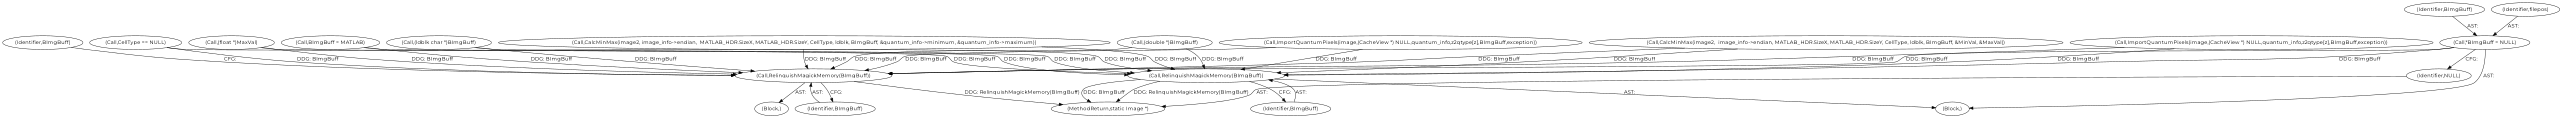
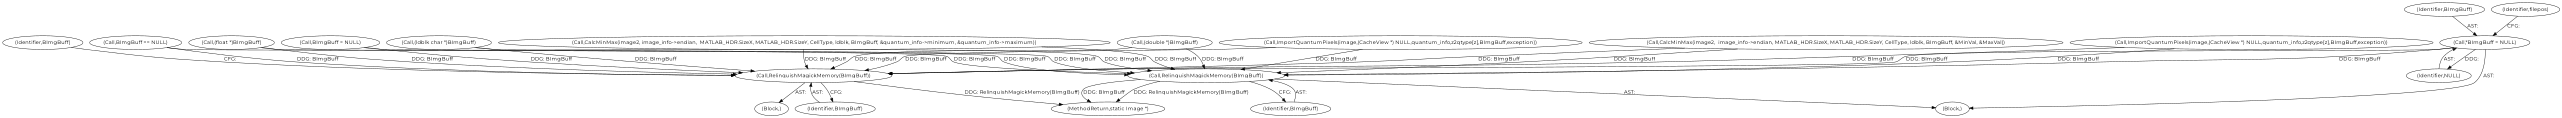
(2514, 26) -> (2514, 26)
(136, 43) -> (136, 43)
(232, 43) -> (232, 43)
(331, 43) -> (331, 43)
(2472, 59) -> (2472, 59)
(1784, 79) -> (2443, 57)
